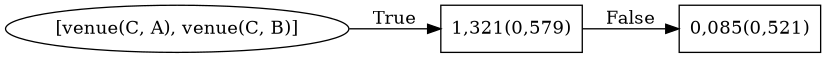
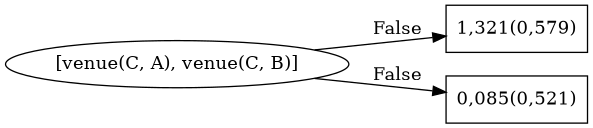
(395, 19) -> (398, 29)
(624, 29) -> (374, 85)
